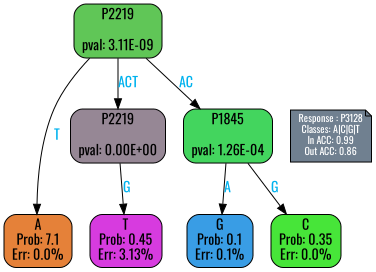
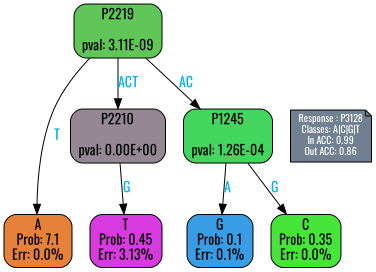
(118, 136) -> (118, 136)
(228, 136) -> (228, 136)
